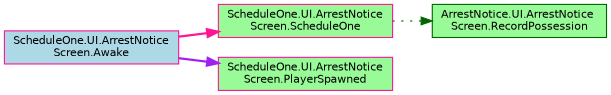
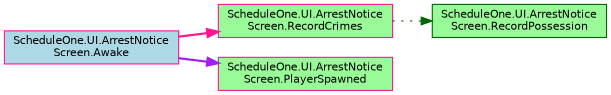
(305, 21) -> (305, 21)
(519, 21) -> (519, 21)
